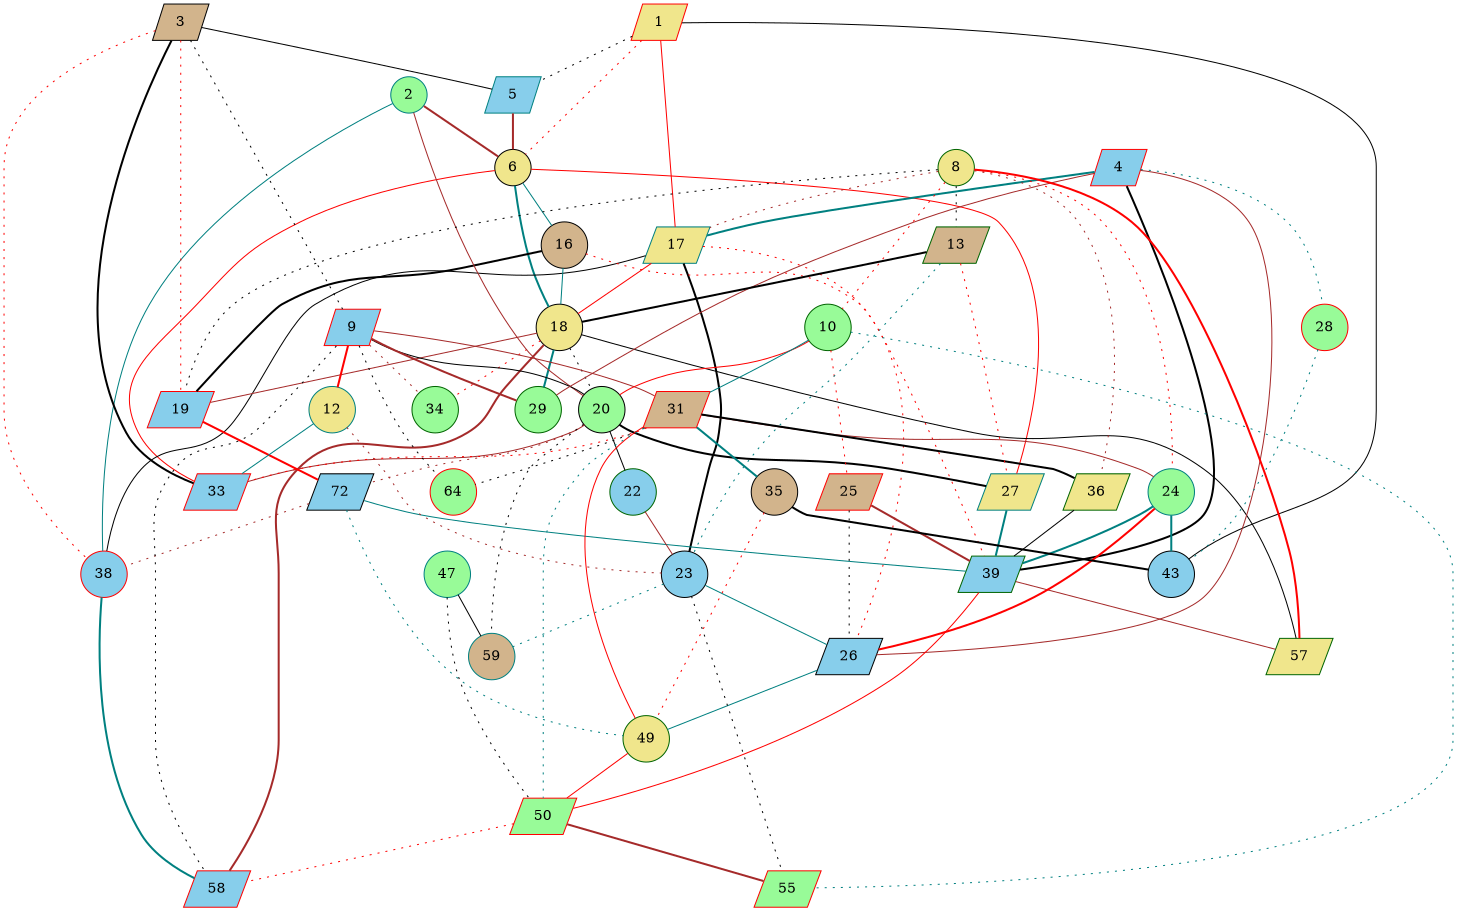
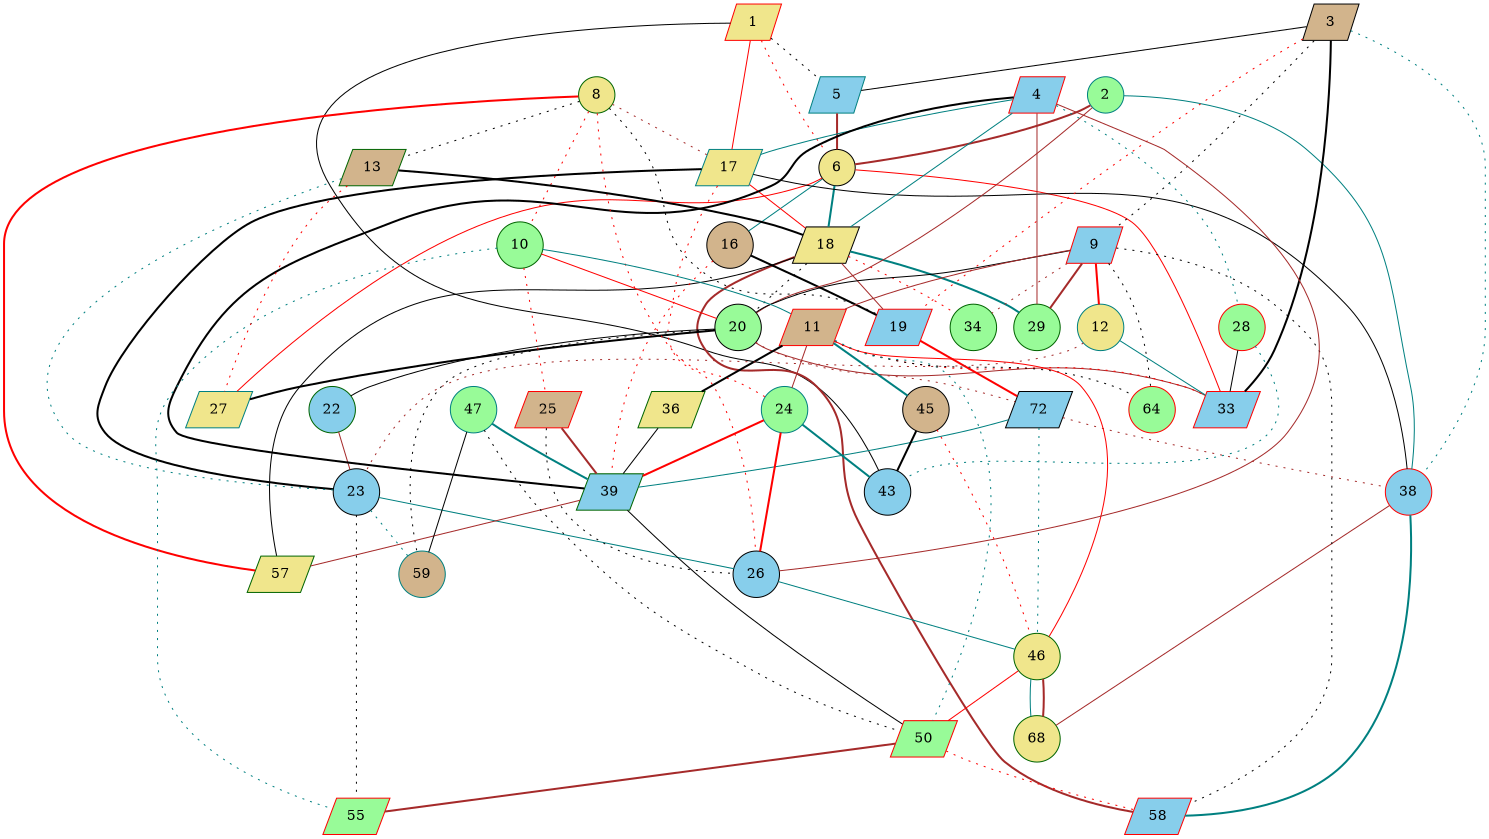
(881, 203) -> (886, 123)
(4, 268) -> (1485, 227)
(562, 286) -> (931, 170)
(1106, 286) -> none
(559, 327) -> (826, 245)
none -> (1234, 371)
(677, 410) -> (813, 327)
(774, 492) -> (926, 410)
(1001, 533) -> (539, 452)
(1089, 538) -> (703, 448)
(849, 657) -> (756, 574)
(795, 732) -> (759, 624)
(646, 739) -> (1037, 657)
none -> (1037, 739)
